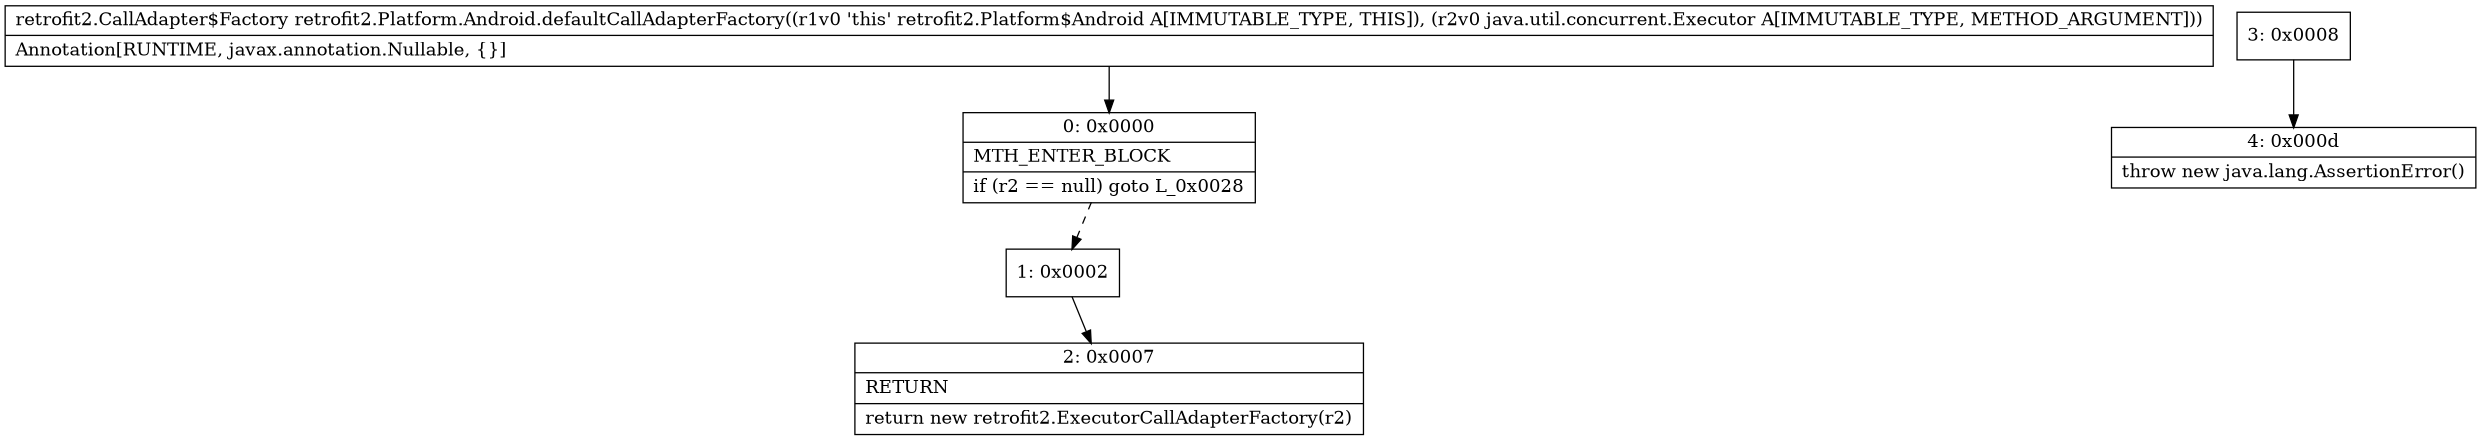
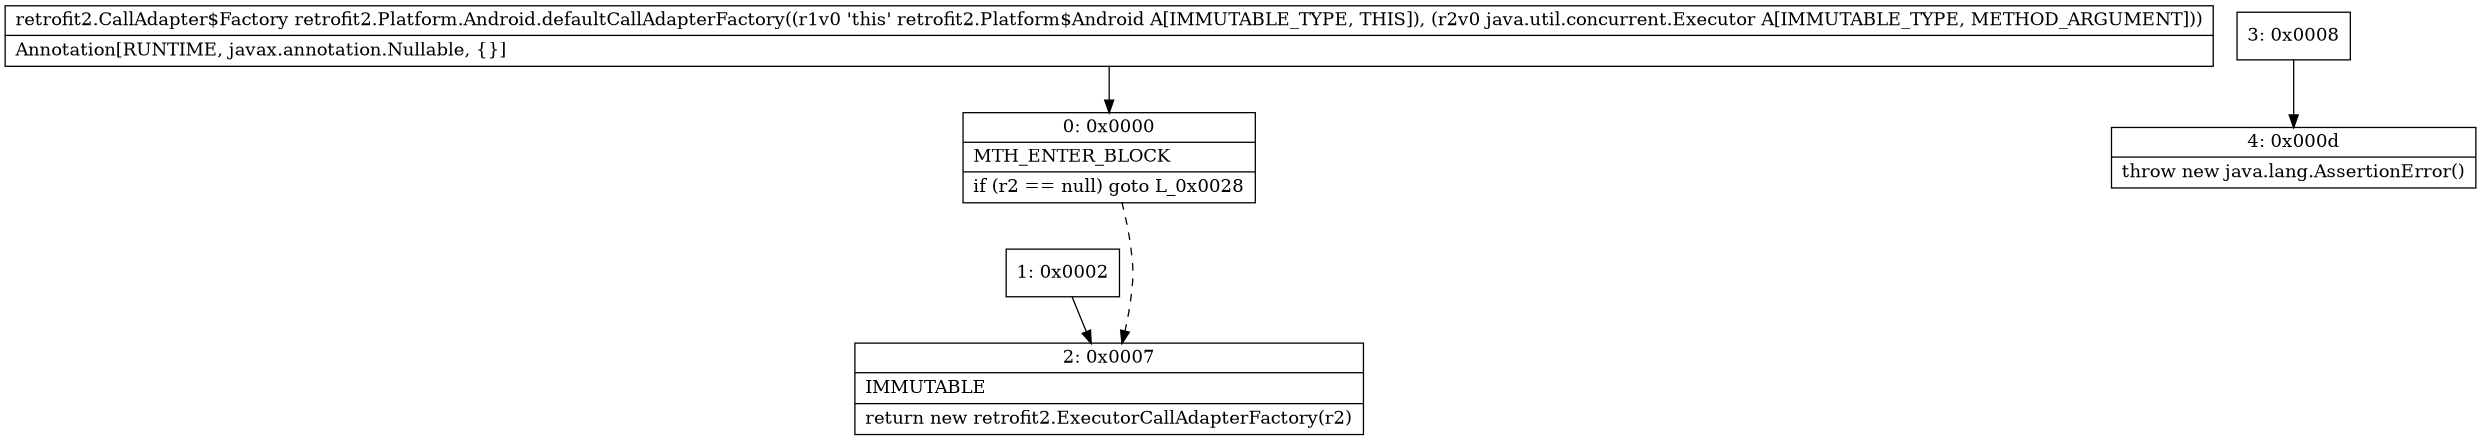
(1084, 220) -> (1133, 266)
(907, 388) -> (926, 388)
